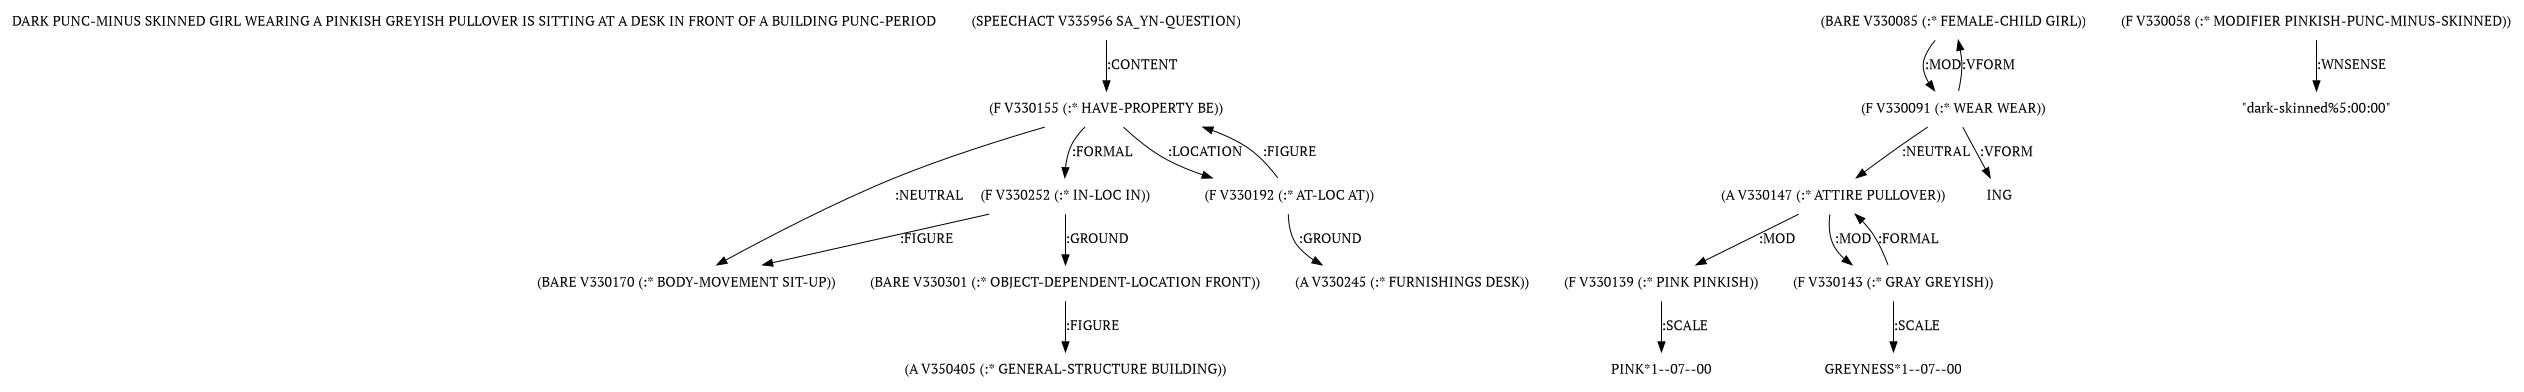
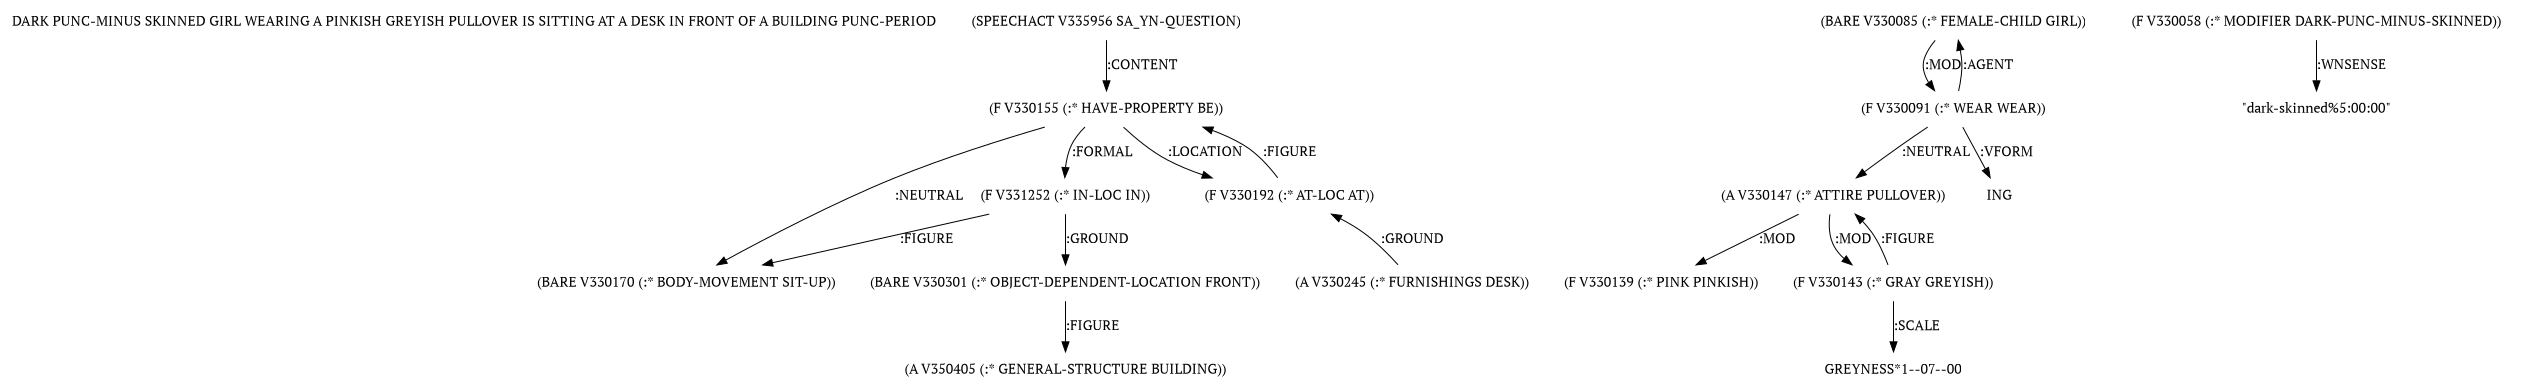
(2316, 22) -> (2316, 22)
(1988, 66) -> (1988, 66)
(1066, 196) -> (1066, 196)
(1908, 240) -> (1908, 240)
(1294, 241) -> (1371, 239)
(1662, 370) -> none
